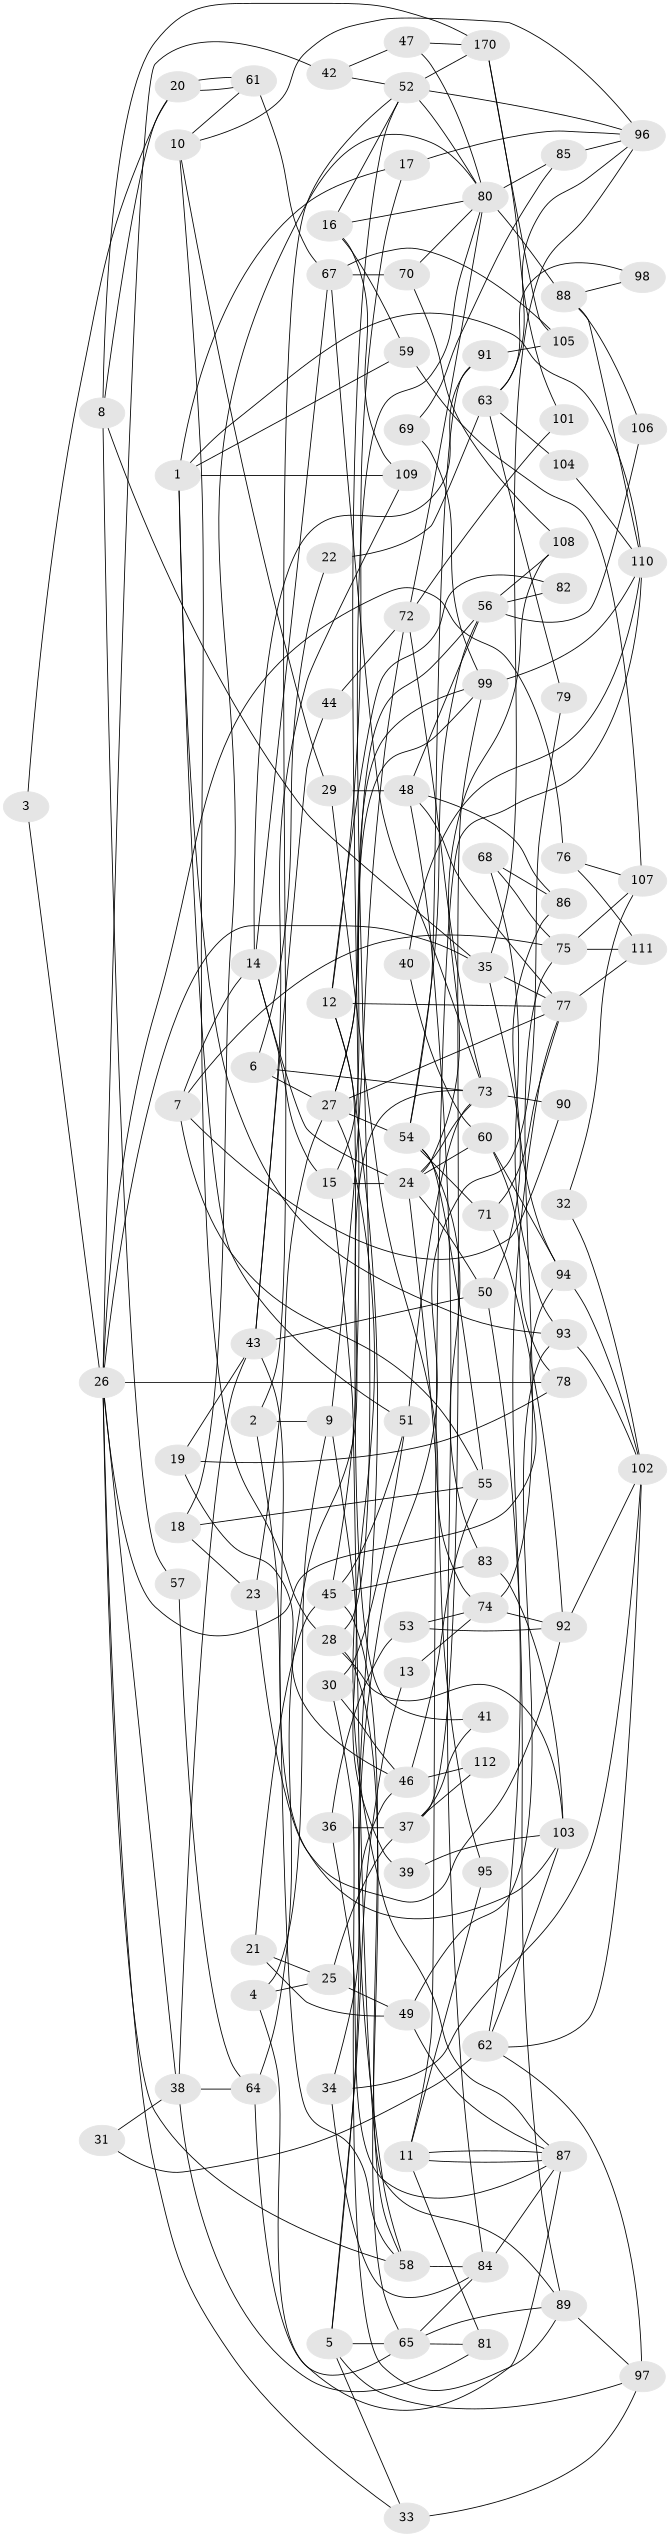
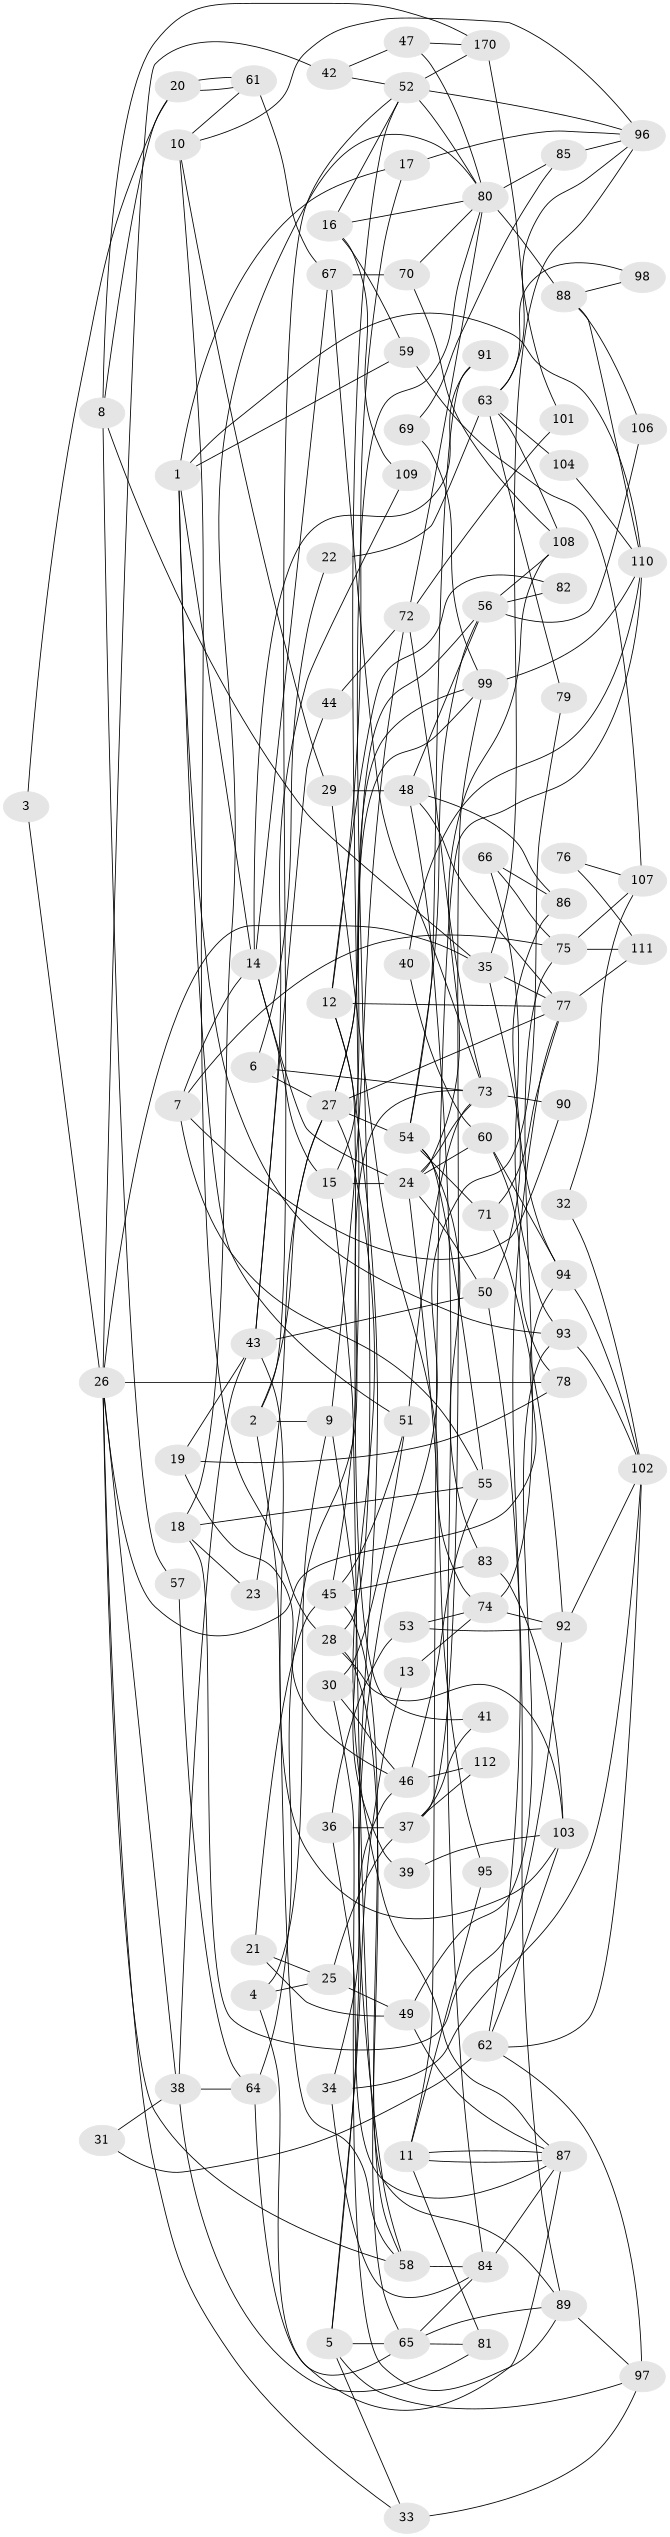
(564, 342) -> none
none -> (531, 469)
(292, 475) -> (216, 720)
(214, 776) -> none
(485, 858) -> (485, 858)
none -> (292, 1264)
(400, 1901) -> (302, 2045)
